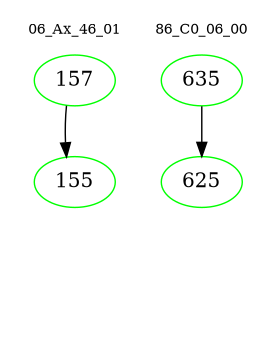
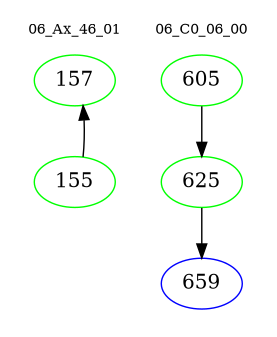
(202, 30) -> (202, 30)
(202, 80) -> (202, 80)
(65, 124) -> (84, 139)
none -> (202, 284)
